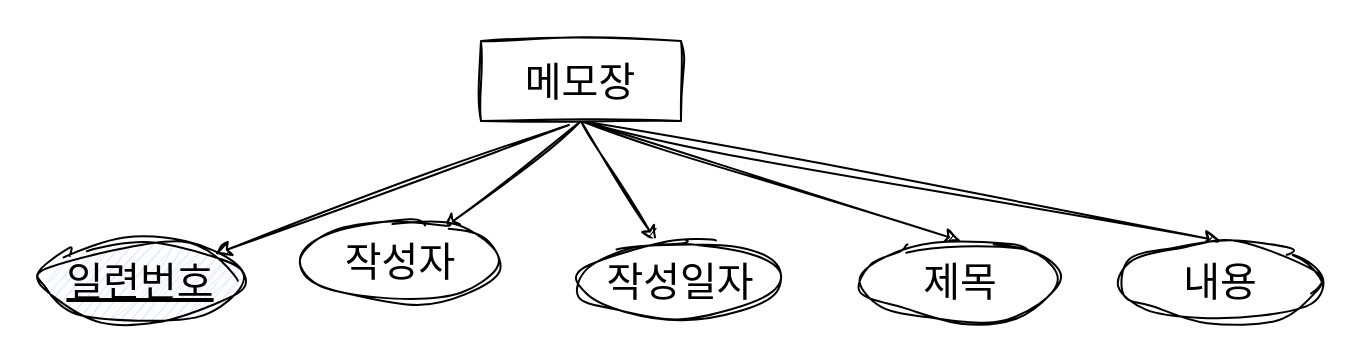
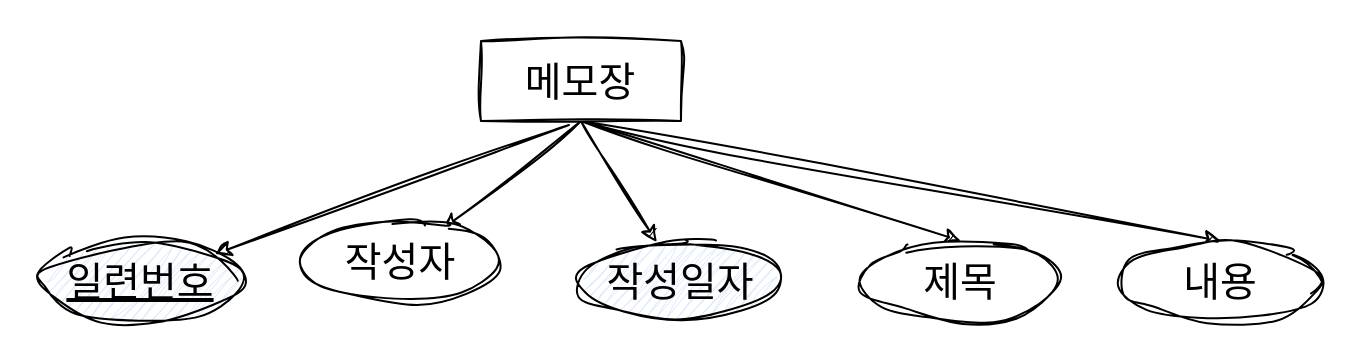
(681, 281) -> (681, 281)
